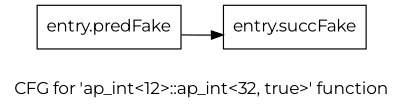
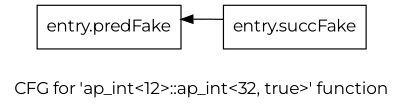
(196, 35) -> (208, 19)
